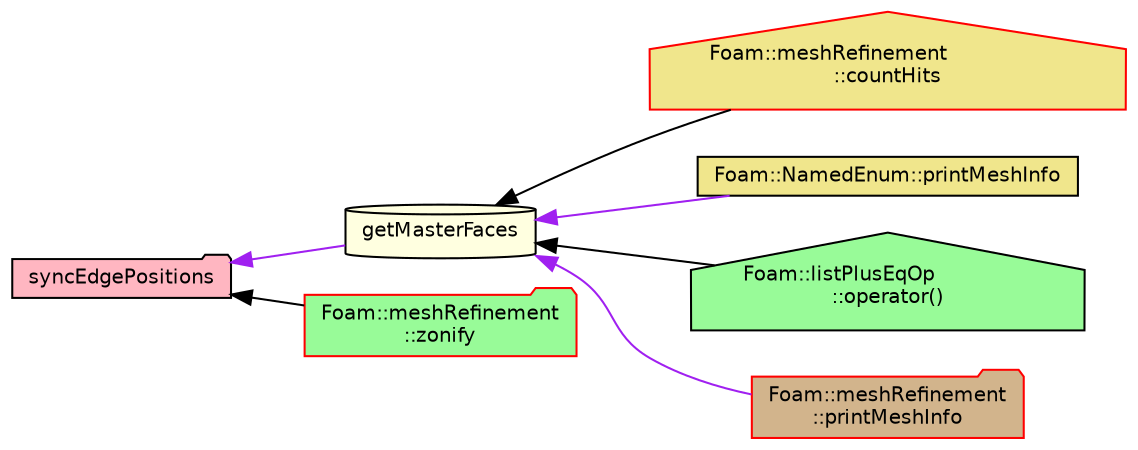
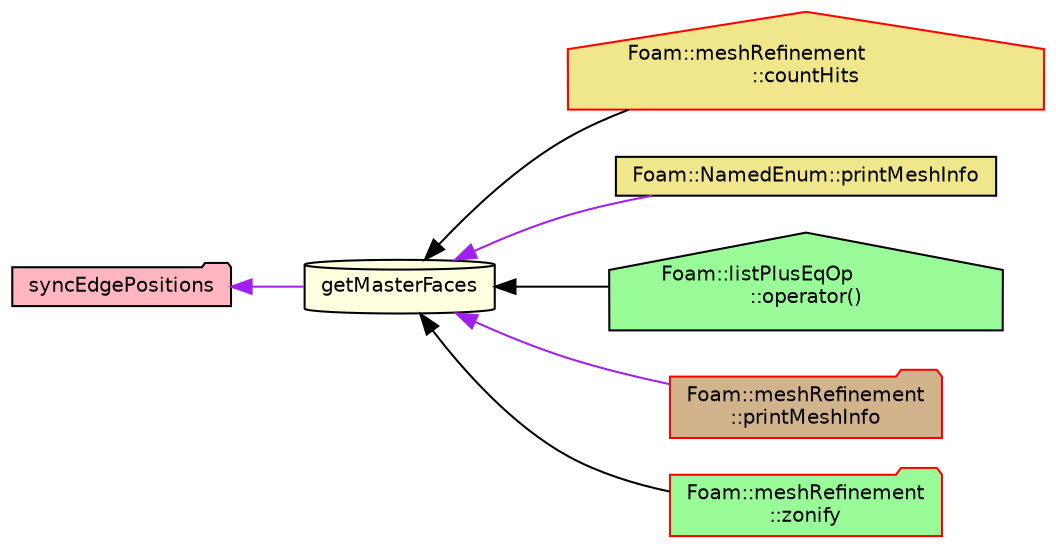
(278, 302) -> (535, 435)
